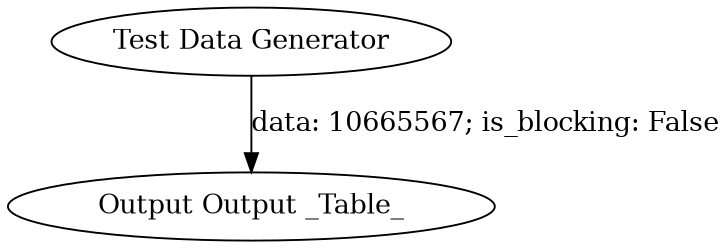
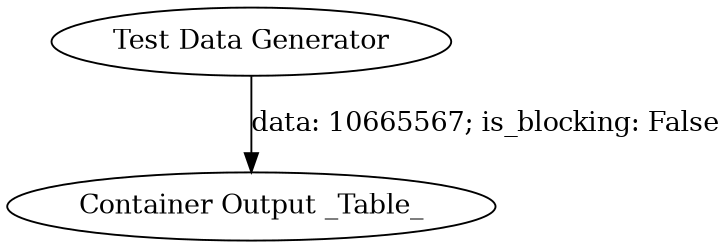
(251, 206) -> (251, 206)
